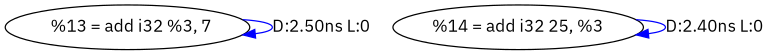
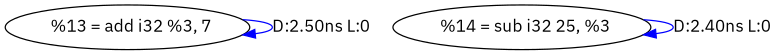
(518, 27) -> (522, 27)
